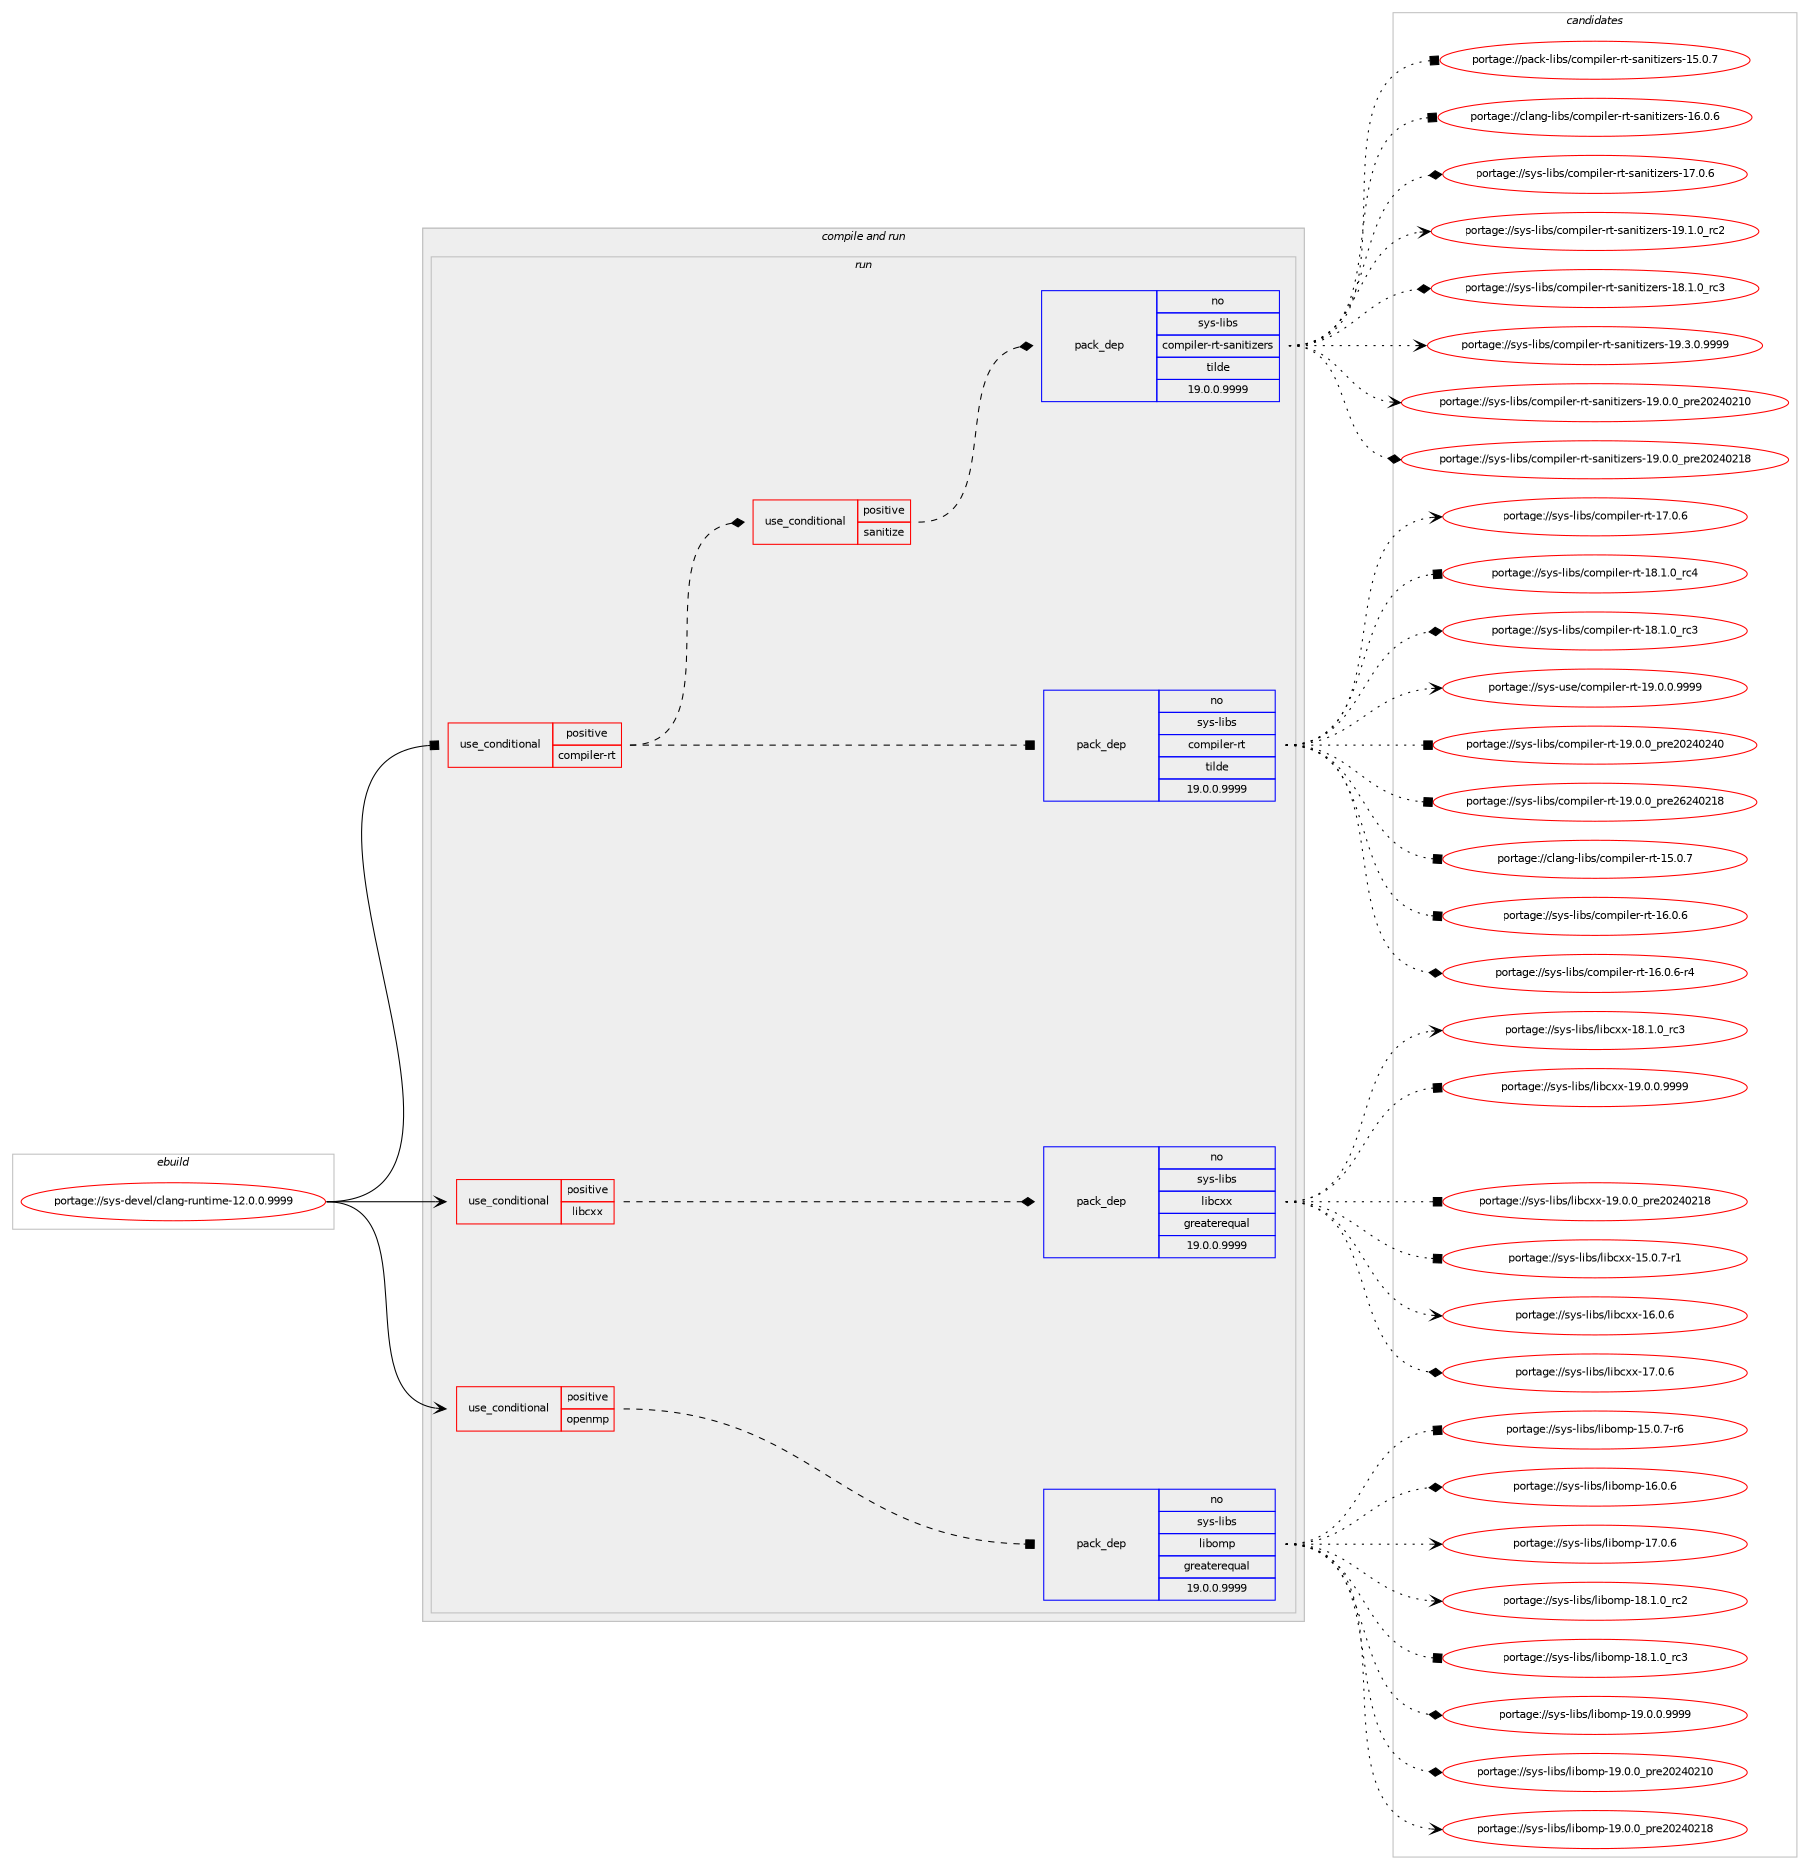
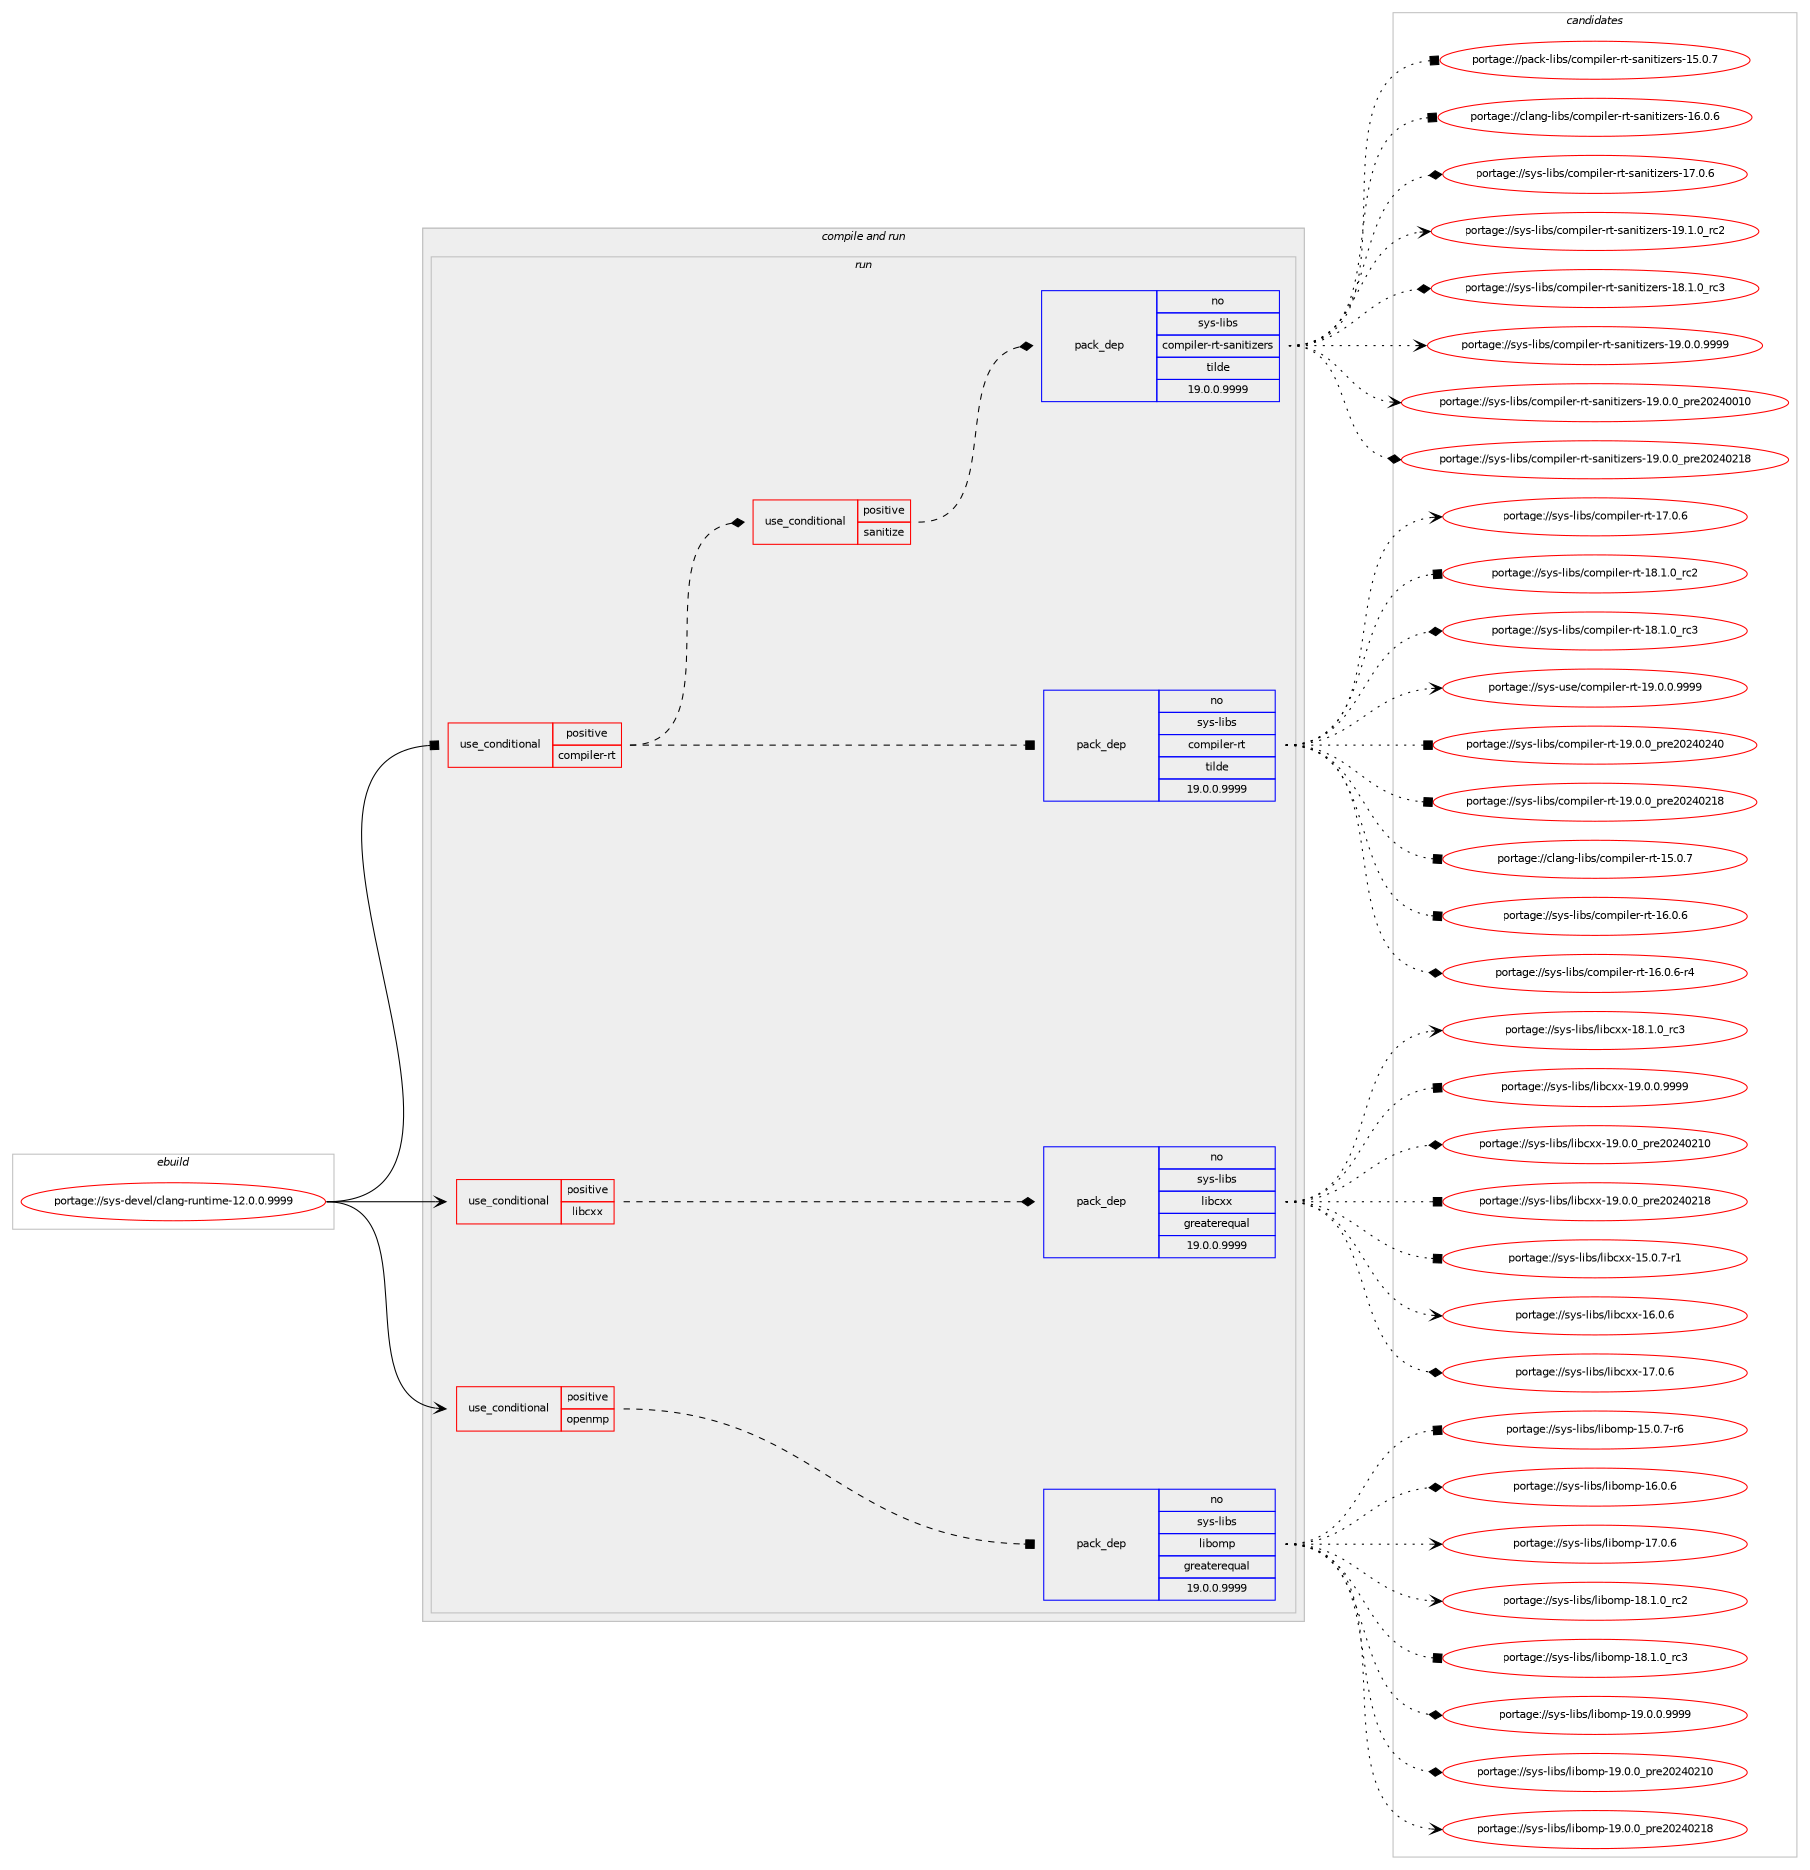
(1595, 346) -> (1595, 346)
(1595, 403) -> (1595, 403)
(1595, 574) -> (1595, 574)
(1595, 802) -> (1595, 802)
none -> (1595, 1145)
